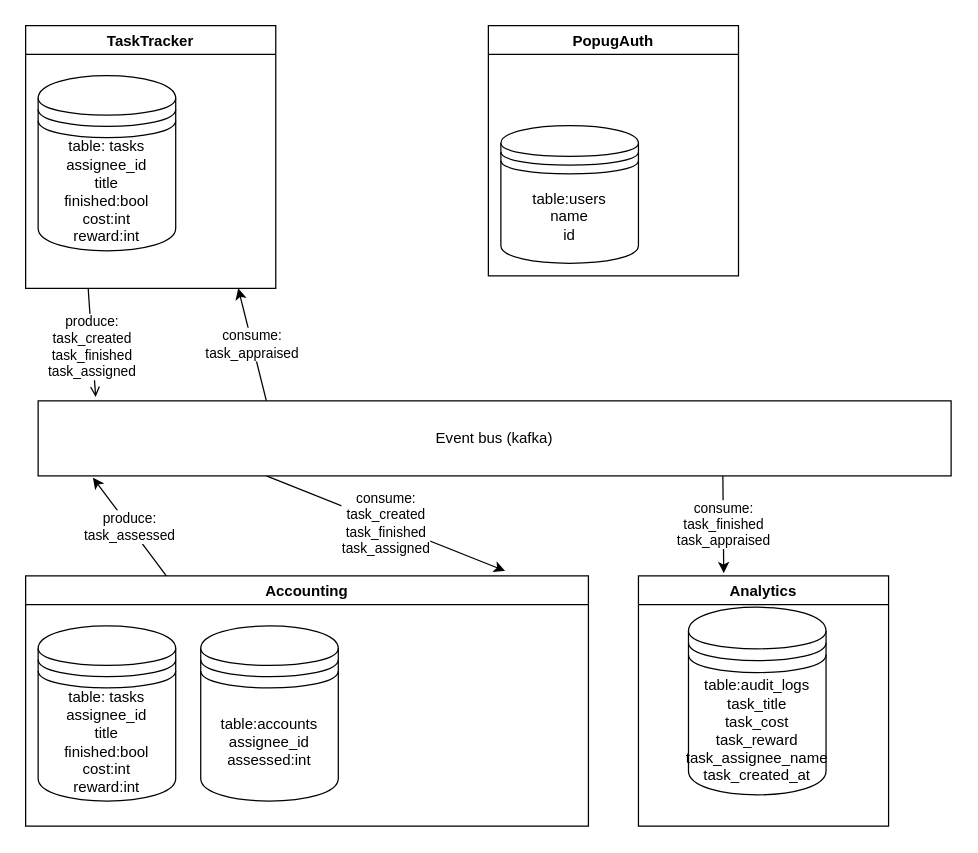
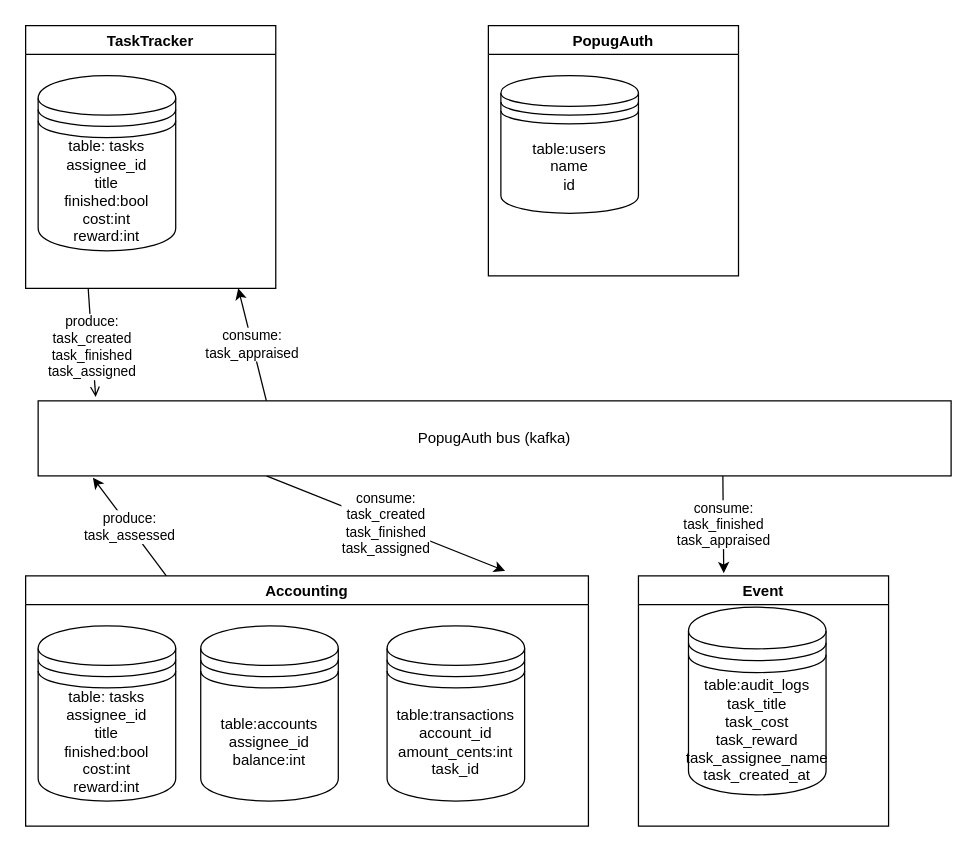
(569, 194) -> (569, 144)
(494, 438) -> (494, 438)
(763, 591) -> (763, 591)
none -> (456, 713)
(269, 742) -> (269, 742)
